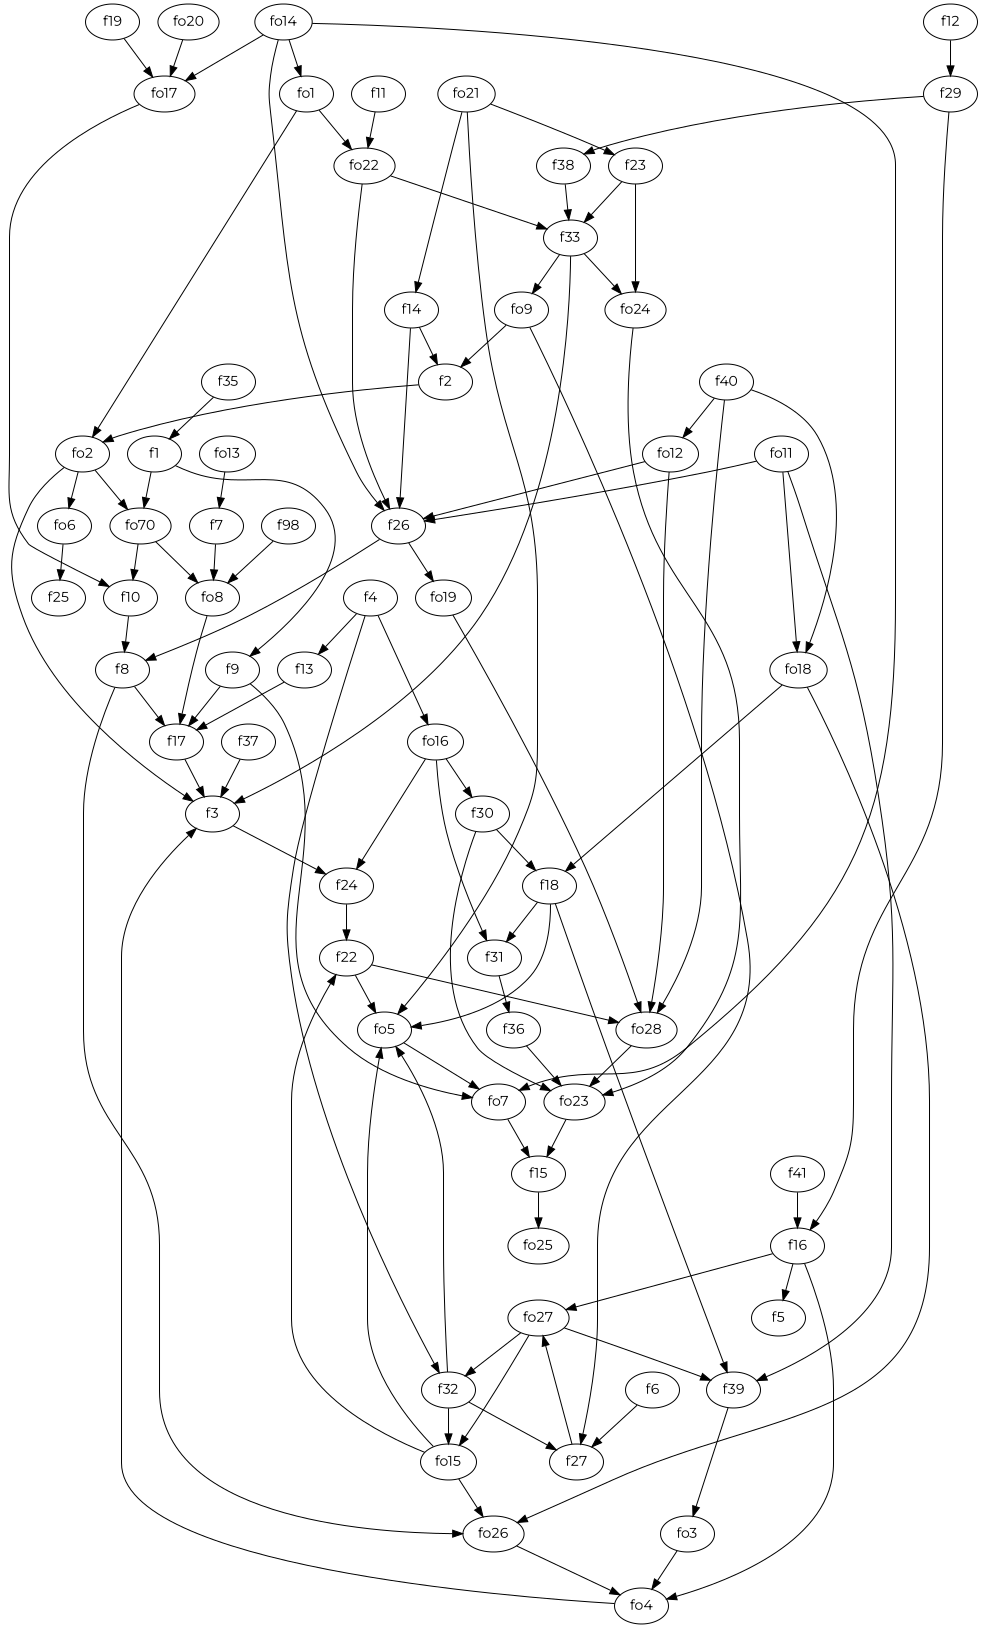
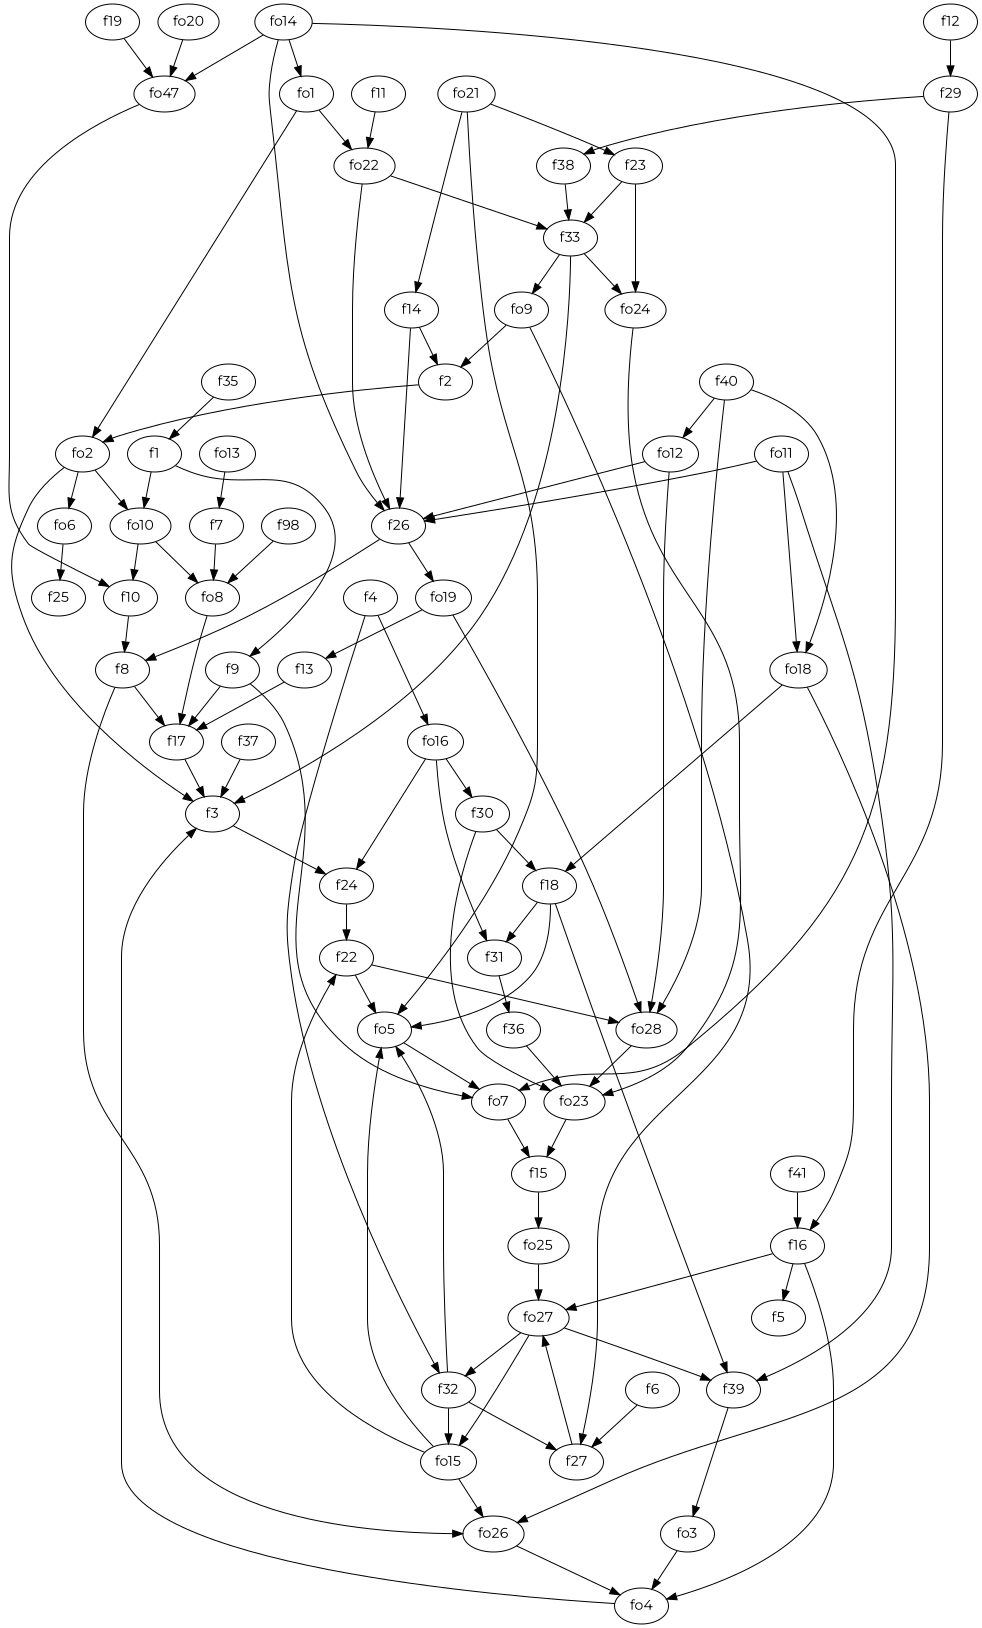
(165, 94) -> (165, 94)
(141, 526) -> (141, 526)
(341, 630) -> (378, 632)
none -> (539, 1277)
